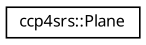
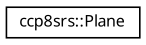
(73, 22) -> (73, 22)
